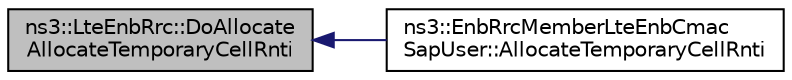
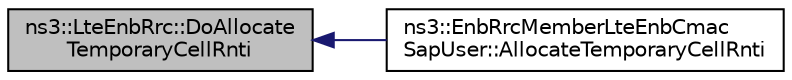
(160, 40) -> (160, 40)
